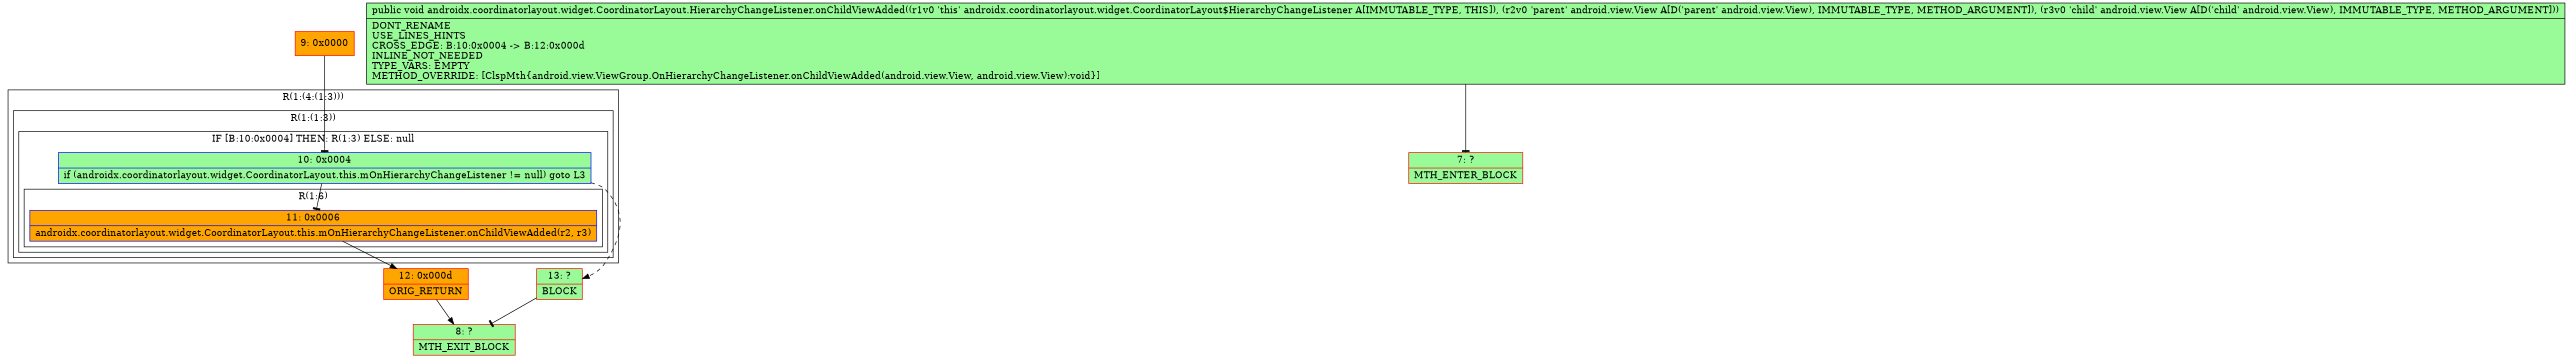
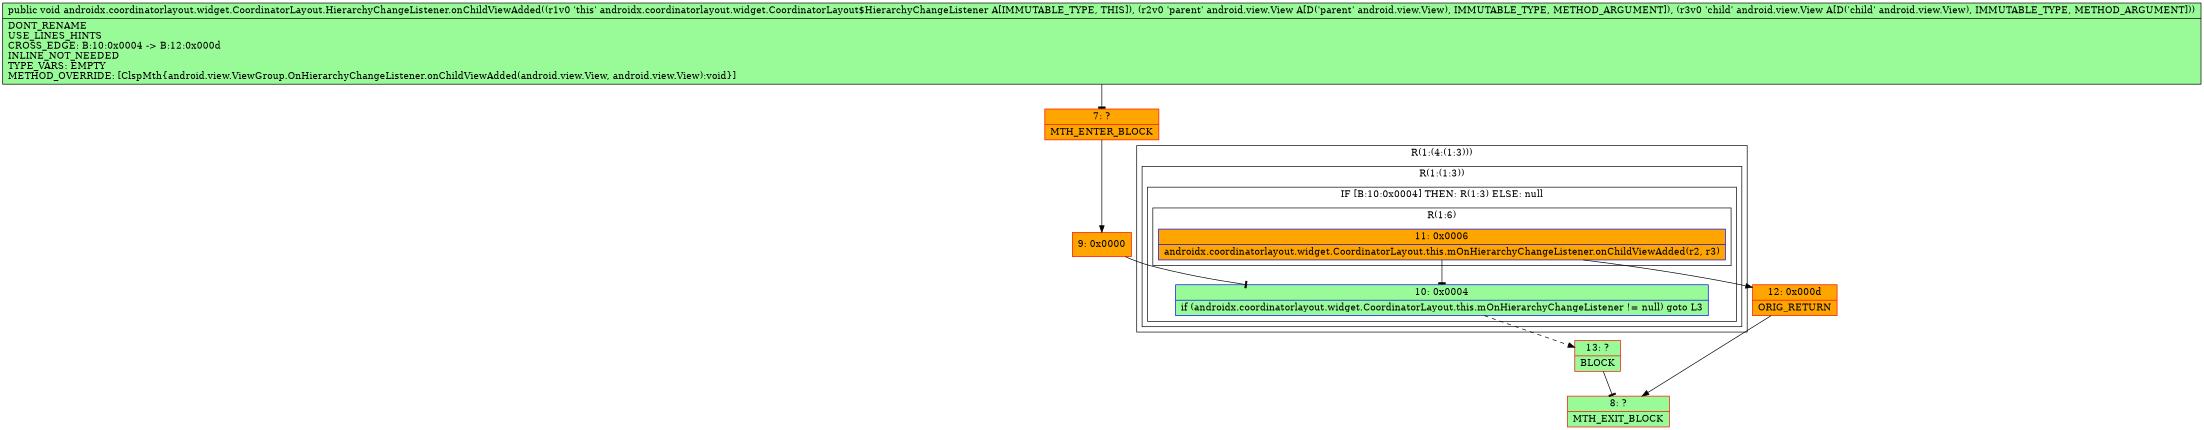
(1466, 168) -> (1102, 124)
none -> (1102, 183)
(319, 195) -> (1442, 271)
